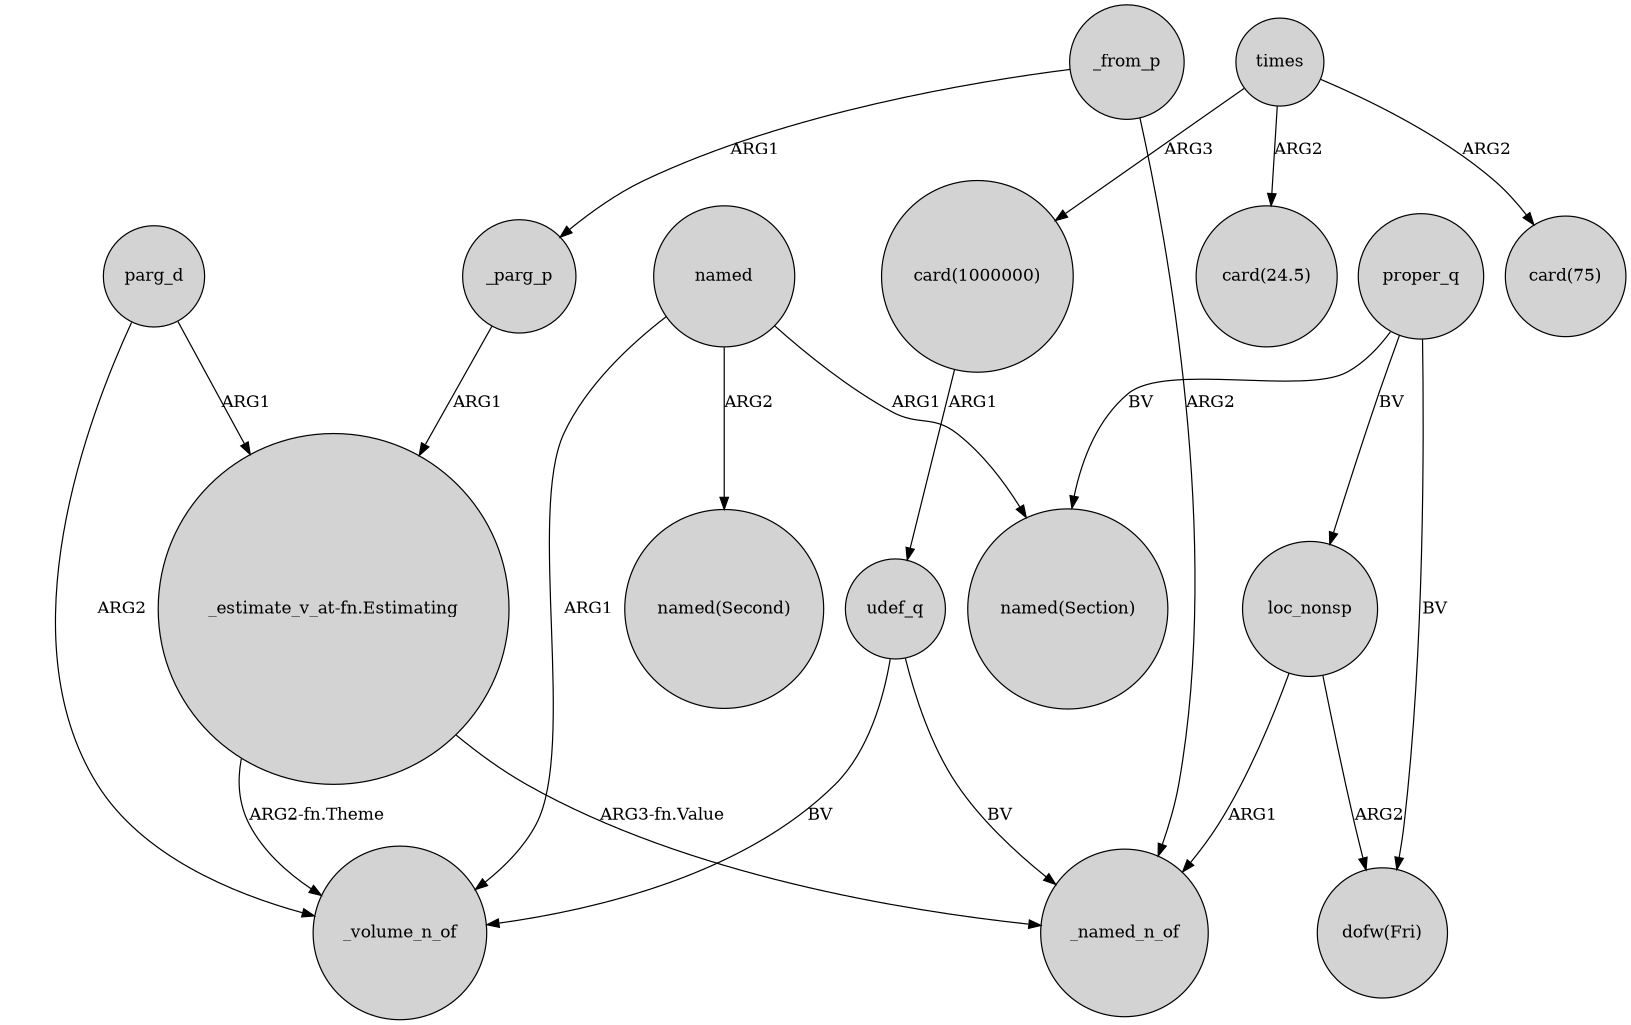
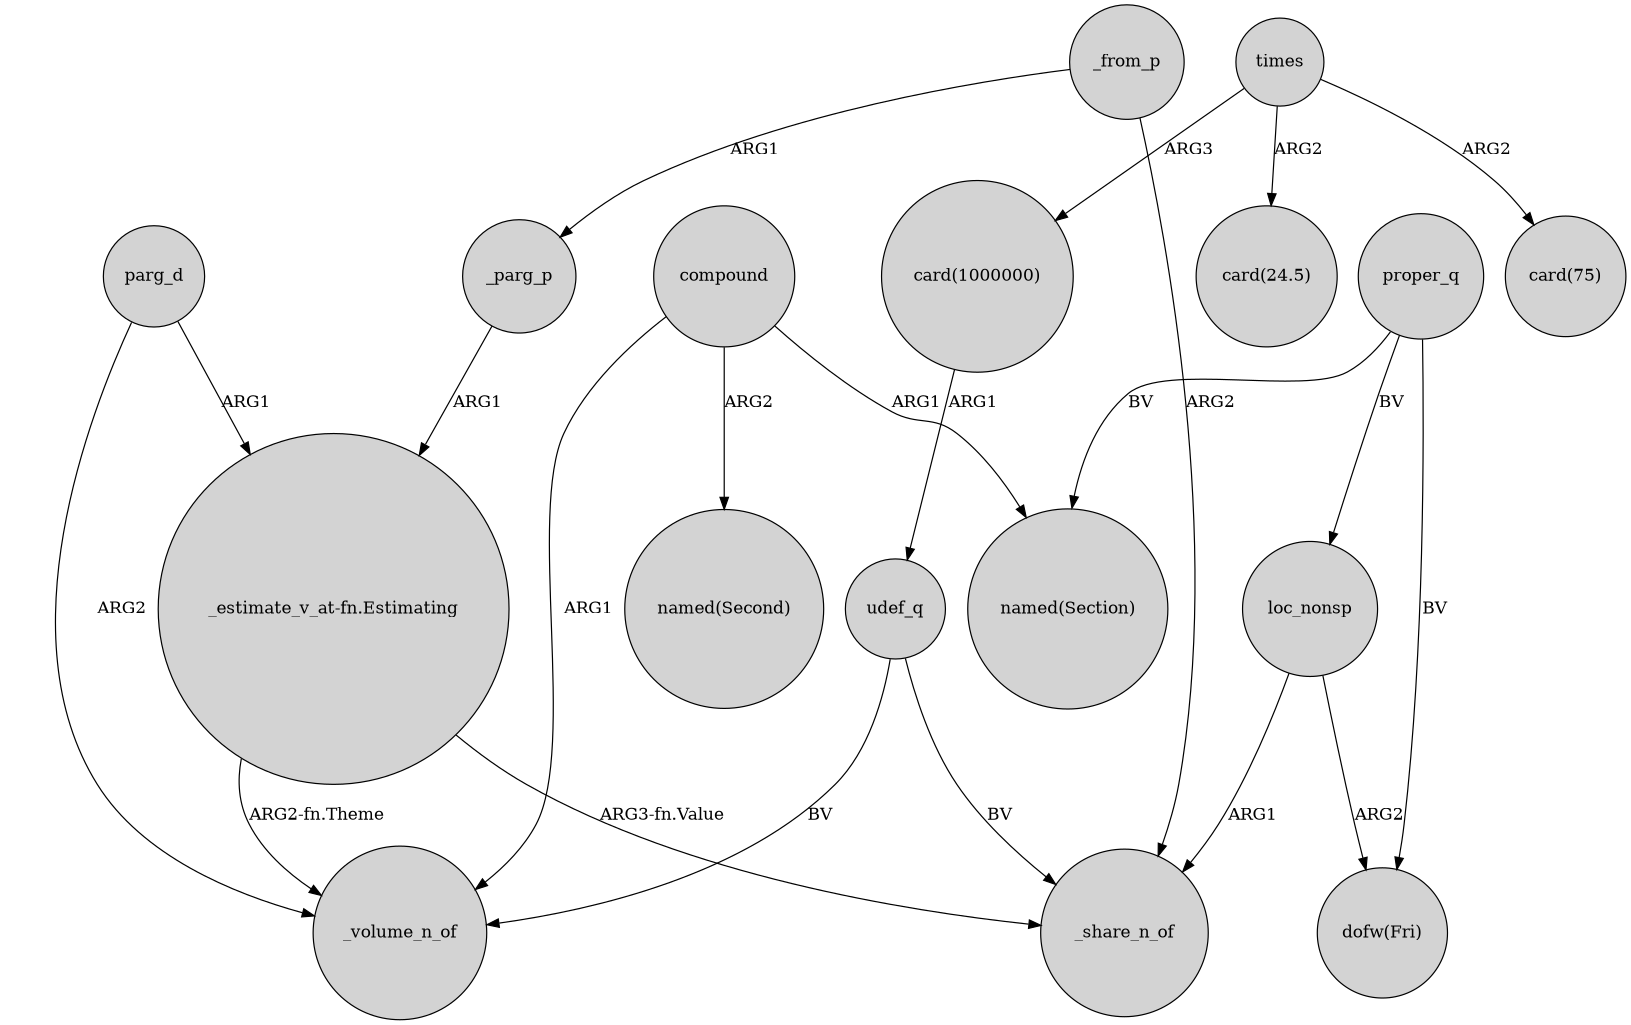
(724, 276) -> (724, 276)
(1124, 933) -> (1124, 933)
